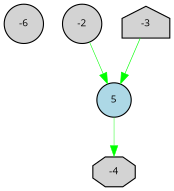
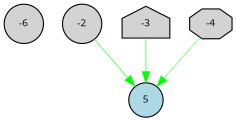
(114, 131) -> (182, 58)
